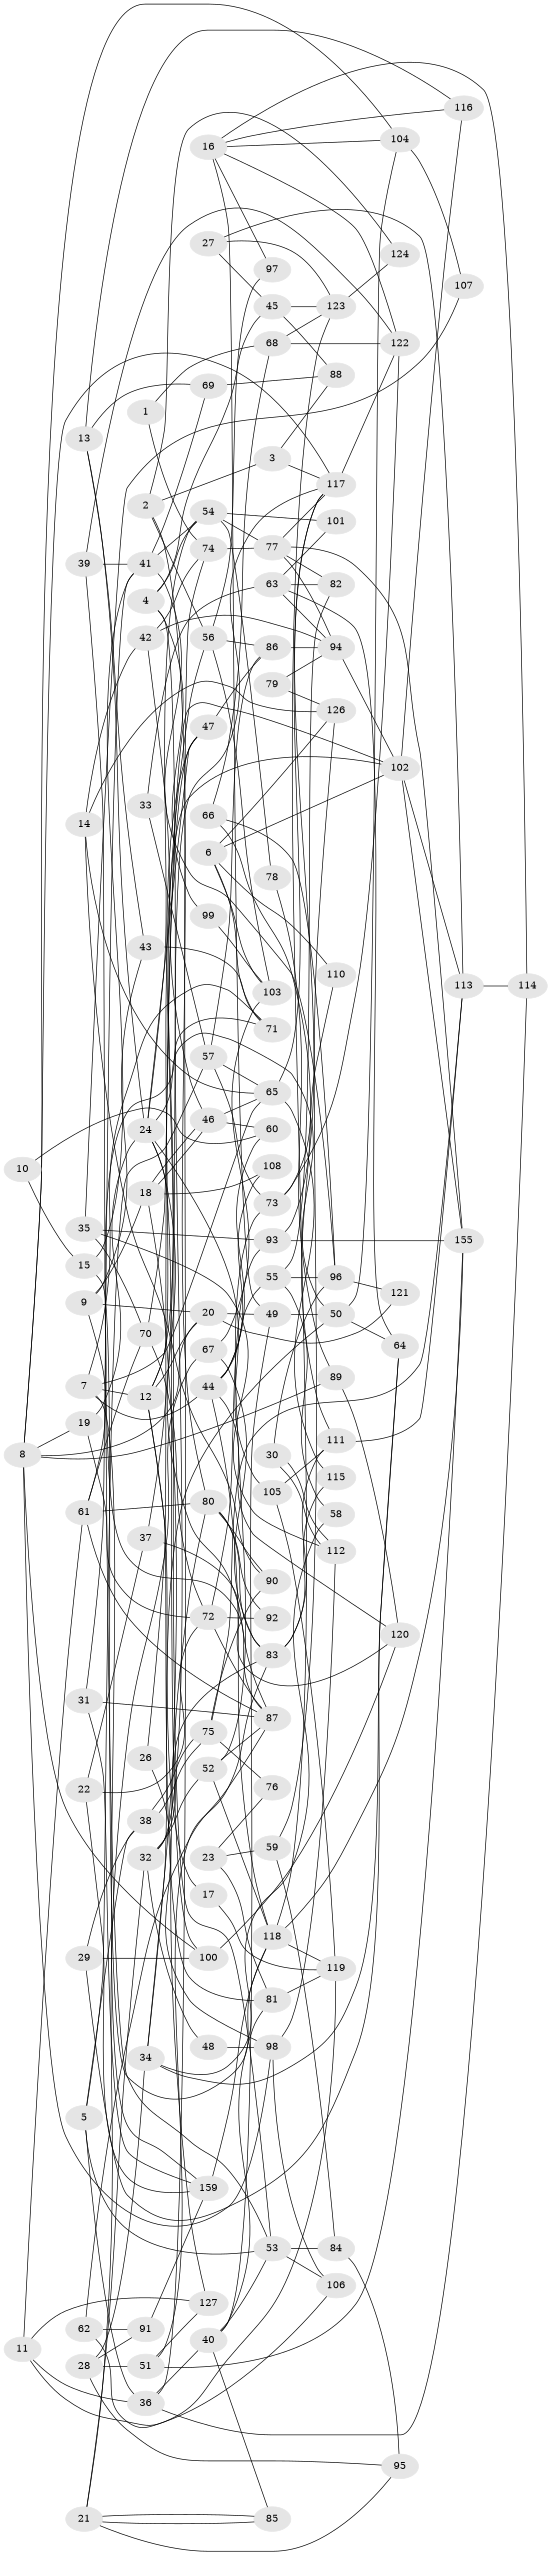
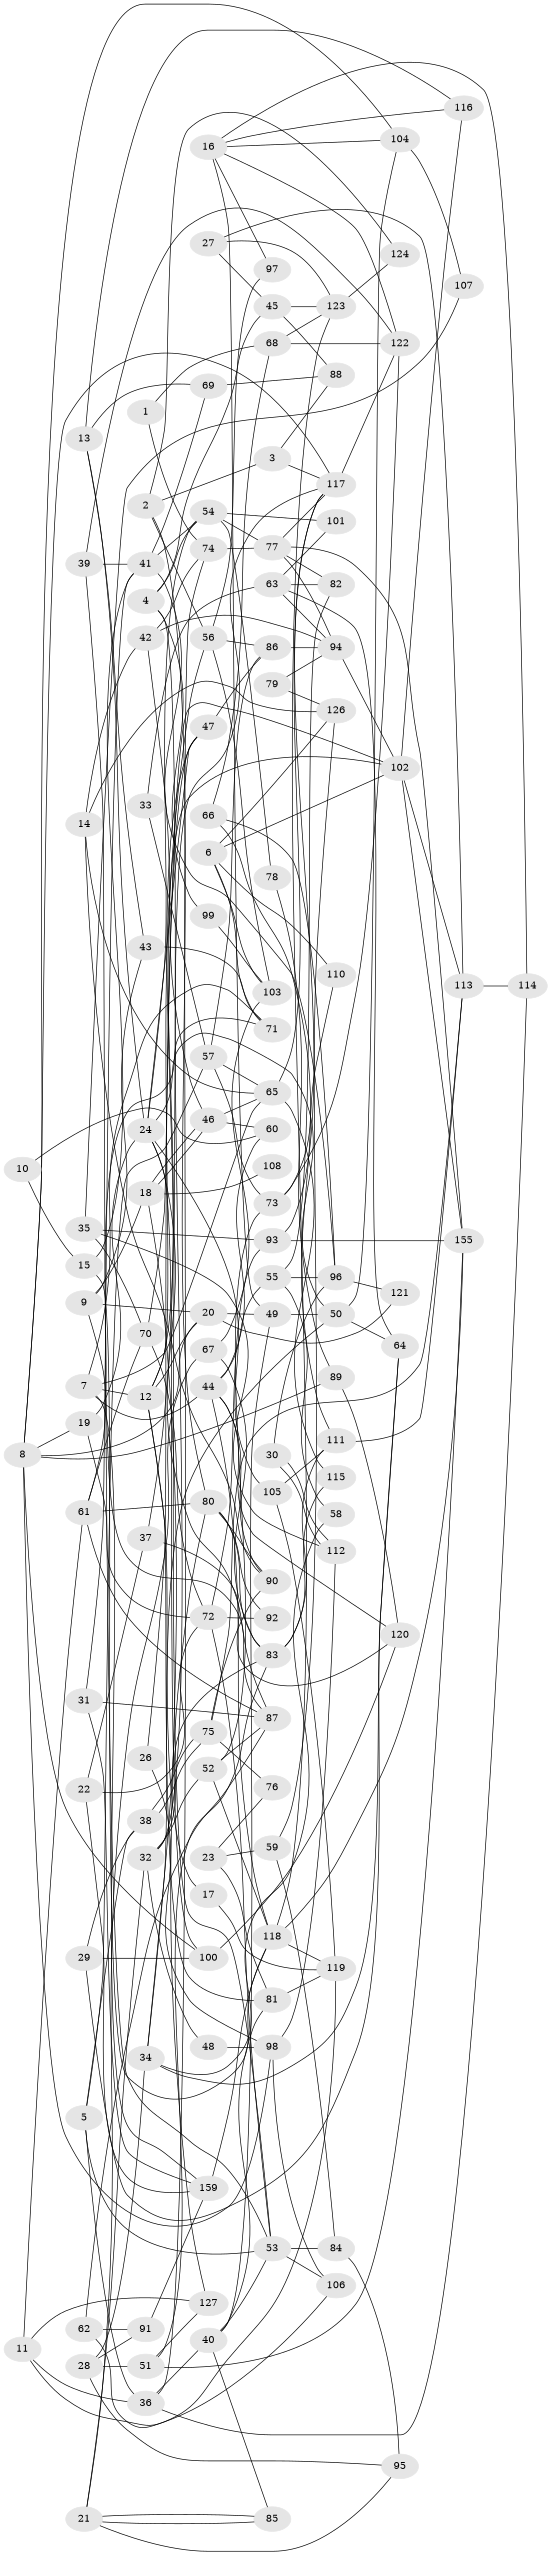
(240, 1277) -> (240, 1484)
(234, 1666) -> (243, 1887)
